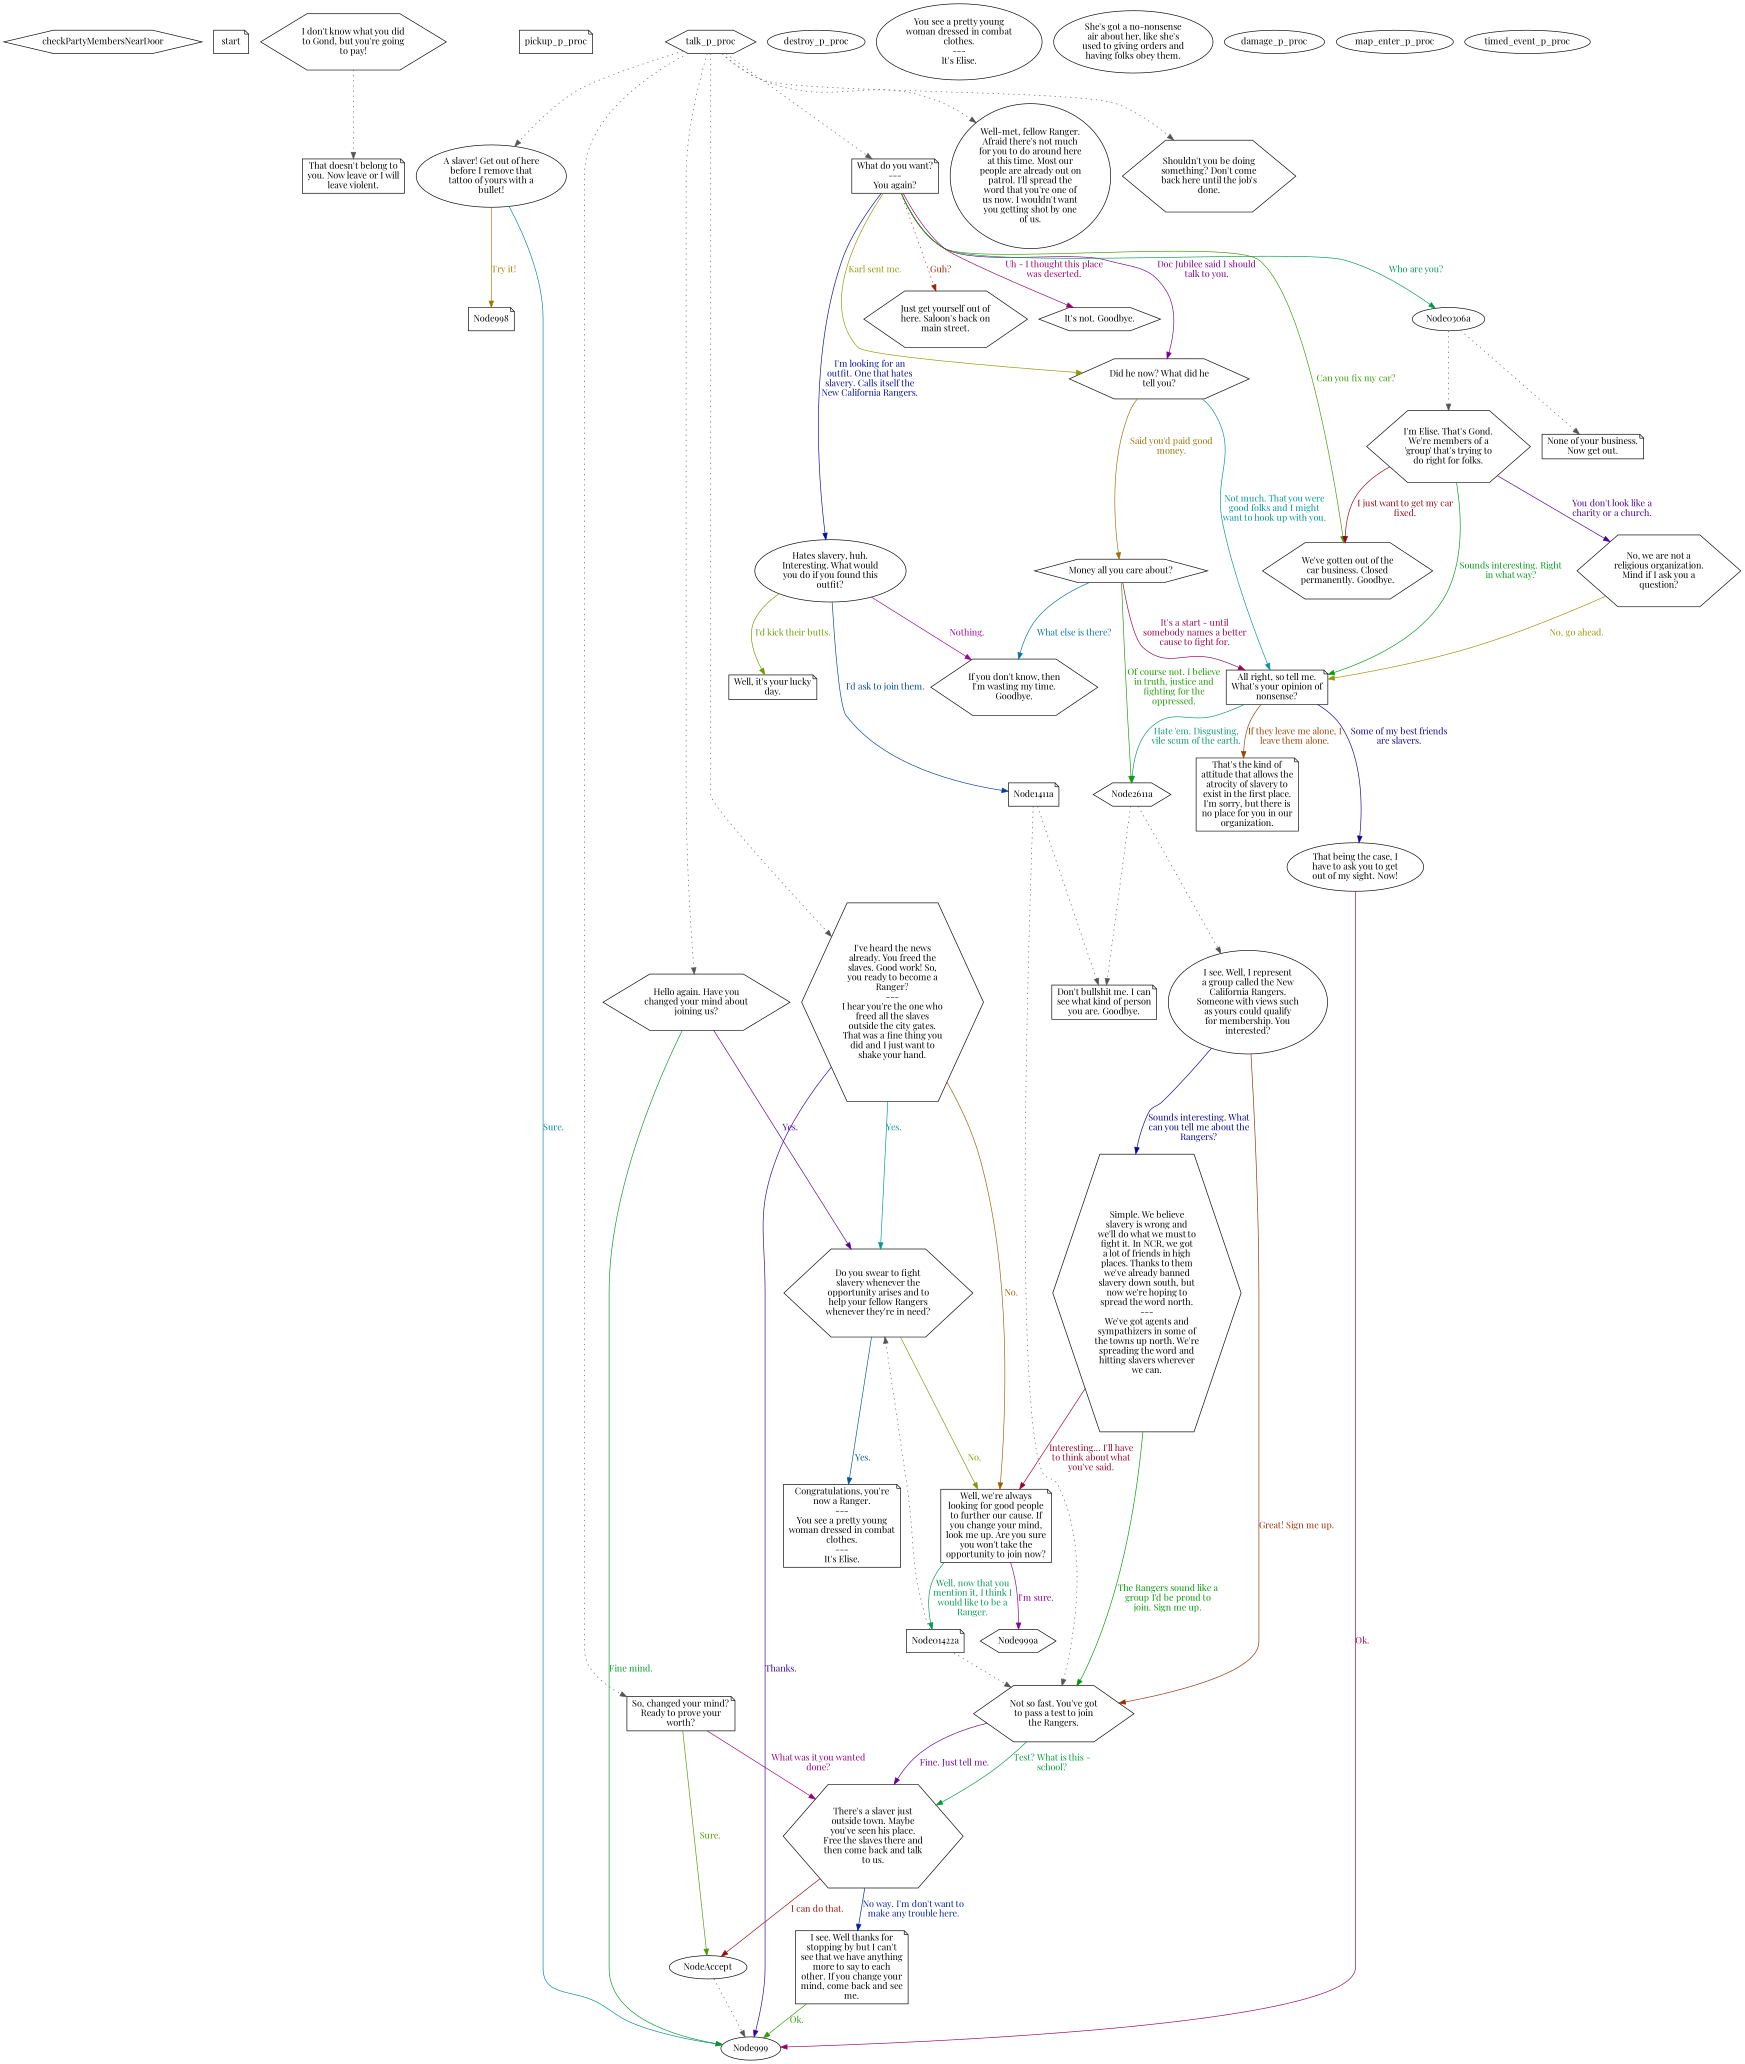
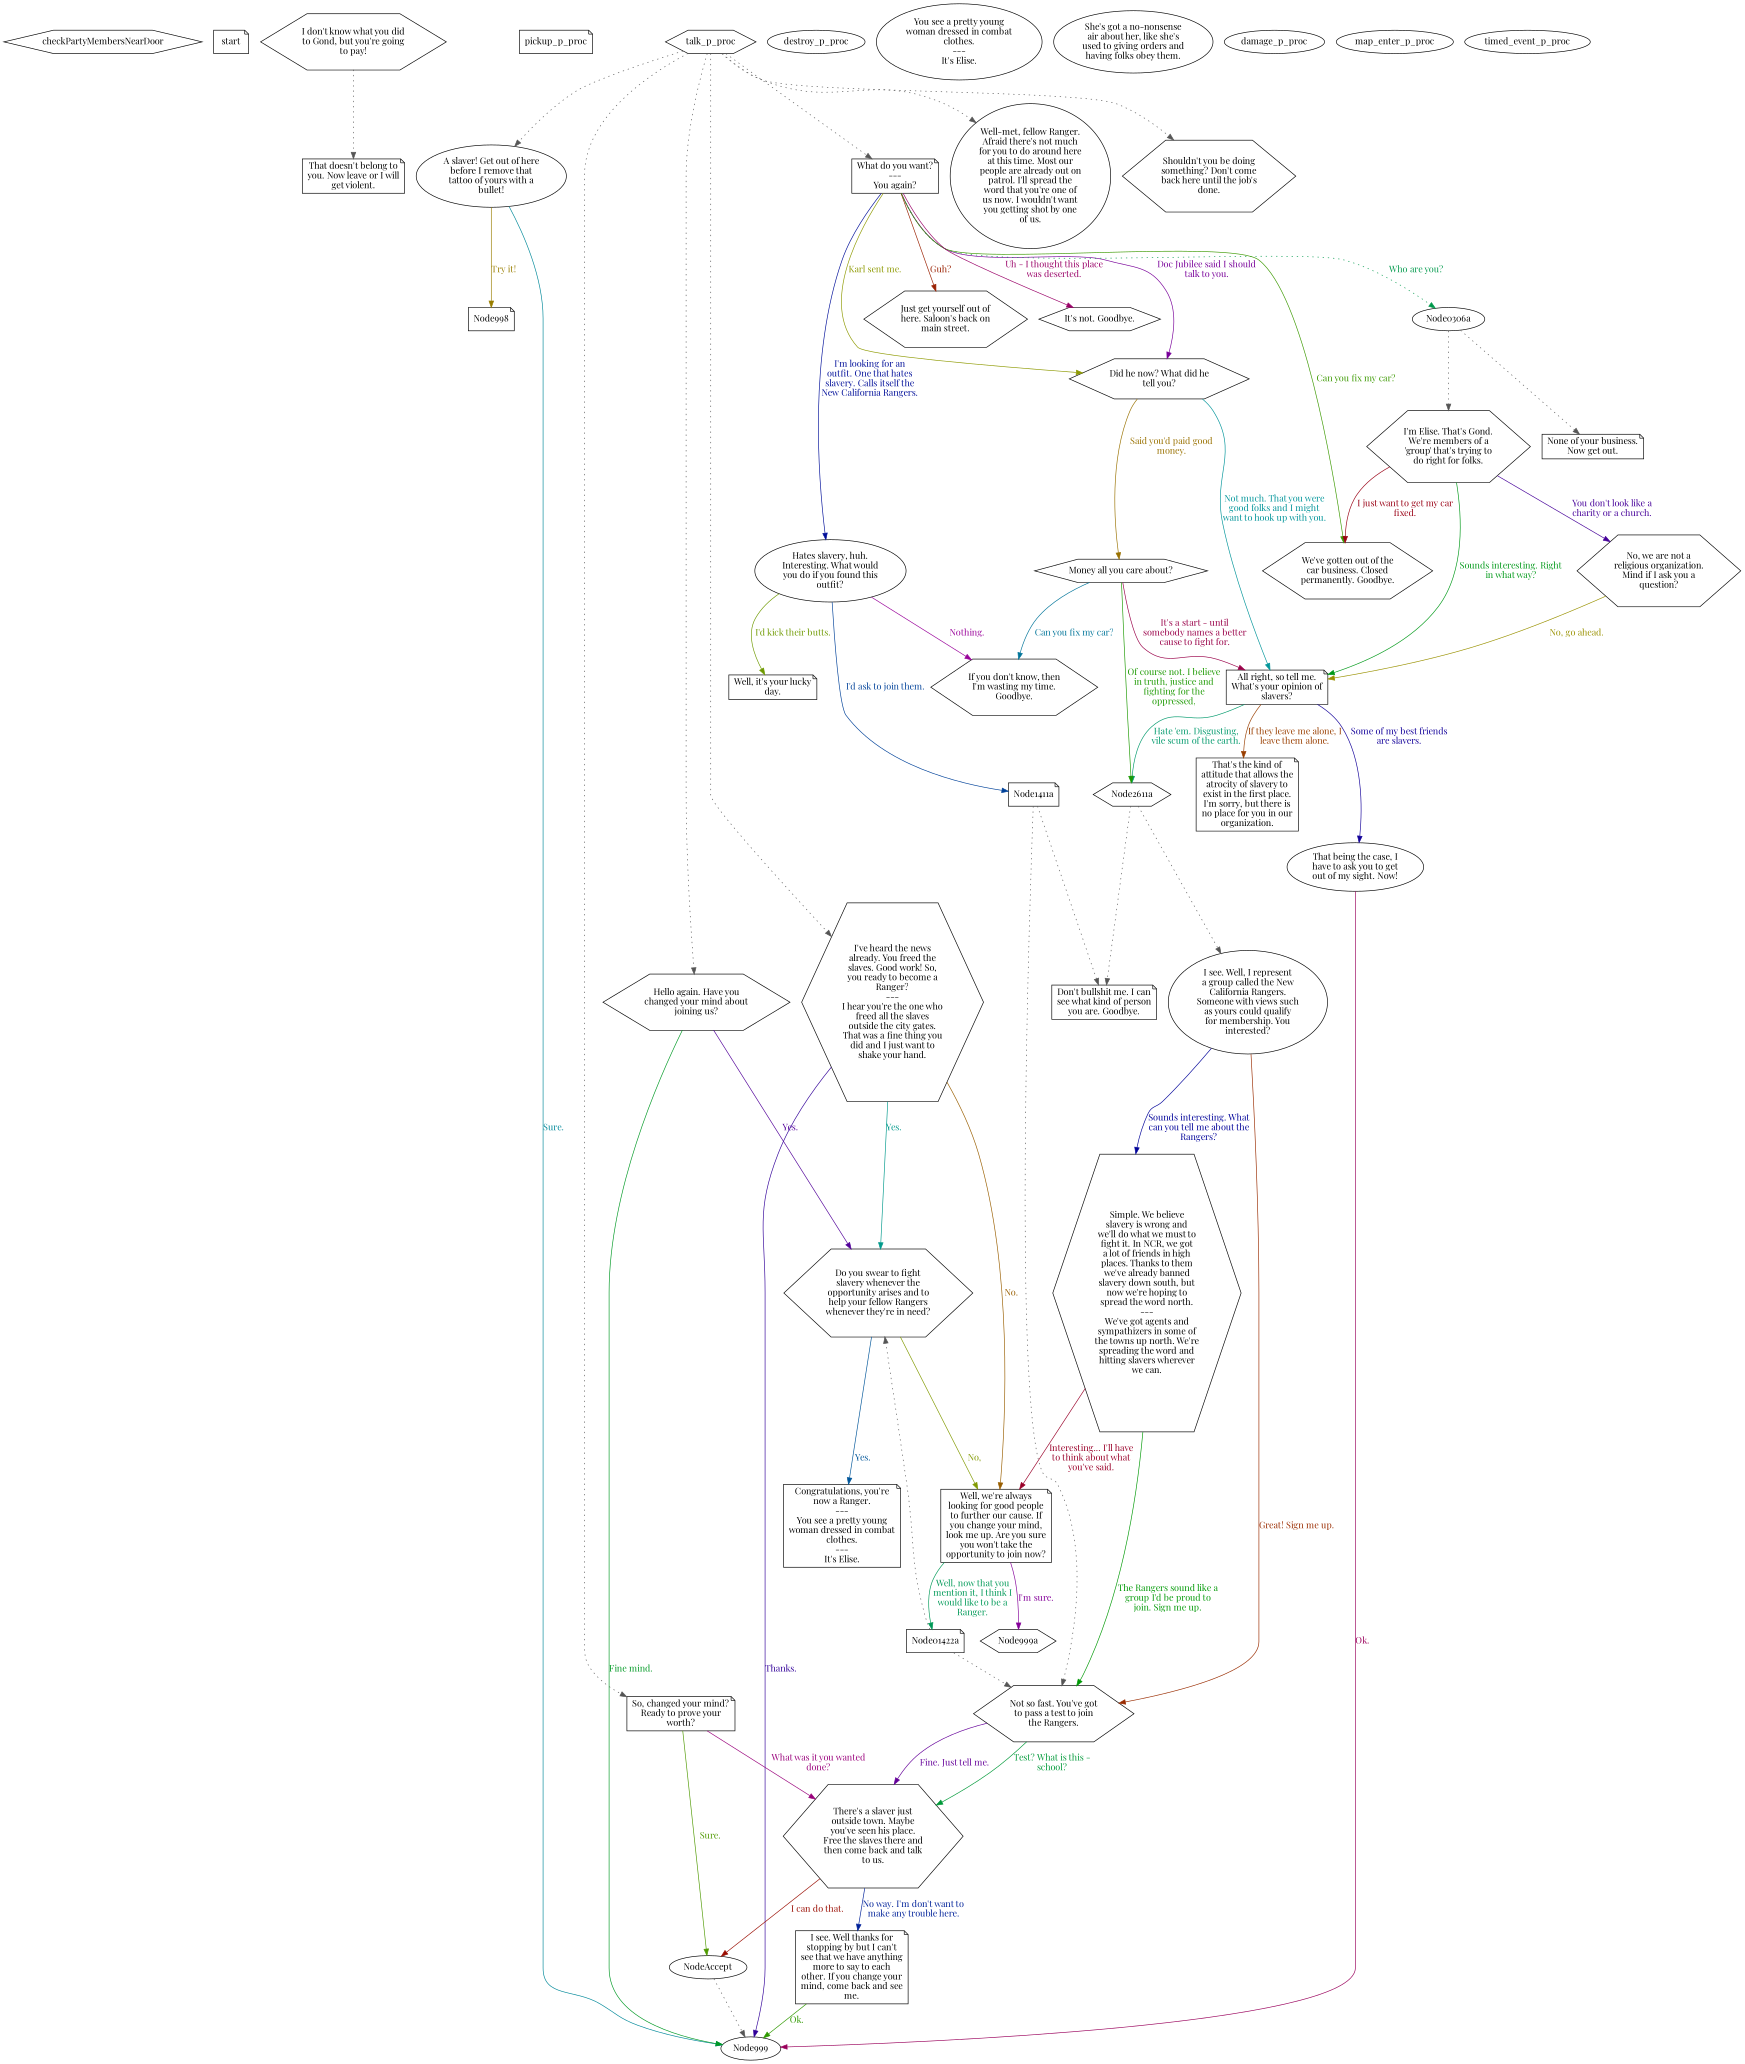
(353, 176) -> (353, 176)
(917, 239) -> (917, 239)
(1157, 258) -> (1157, 258)
(1074, 633) -> (1074, 633)
(1277, 687) -> (1277, 687)
